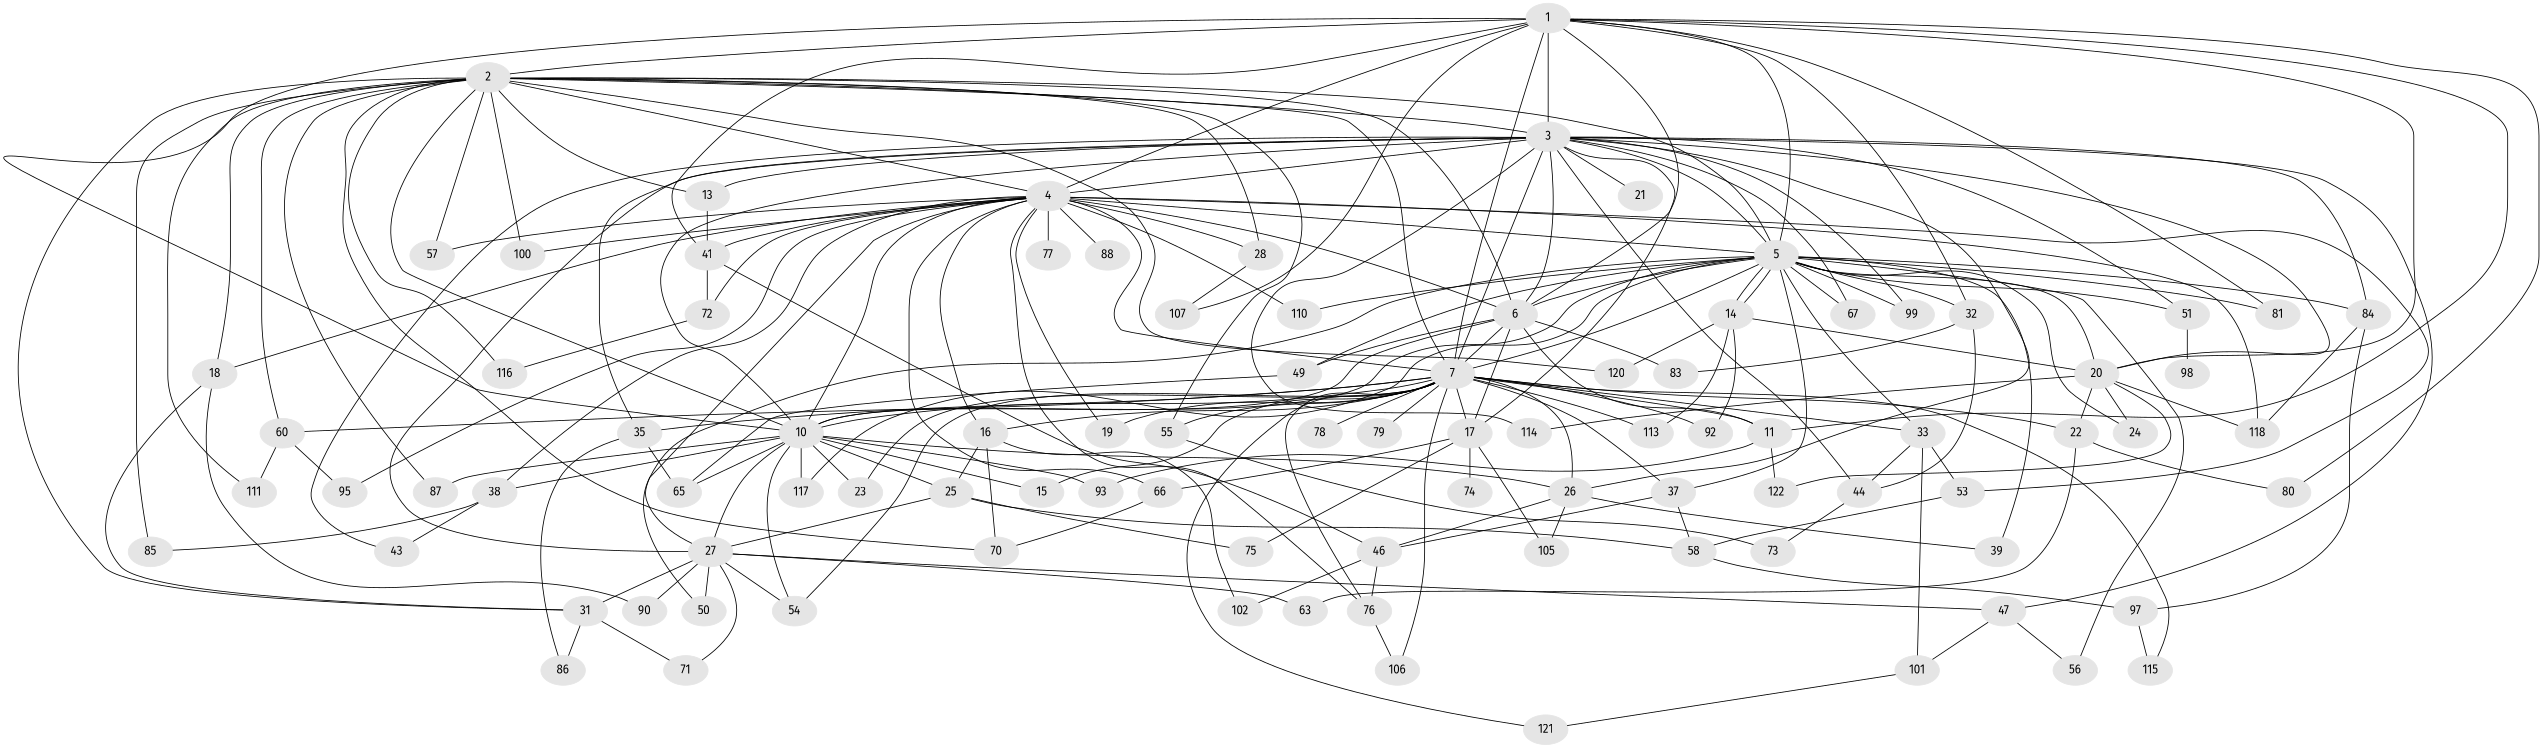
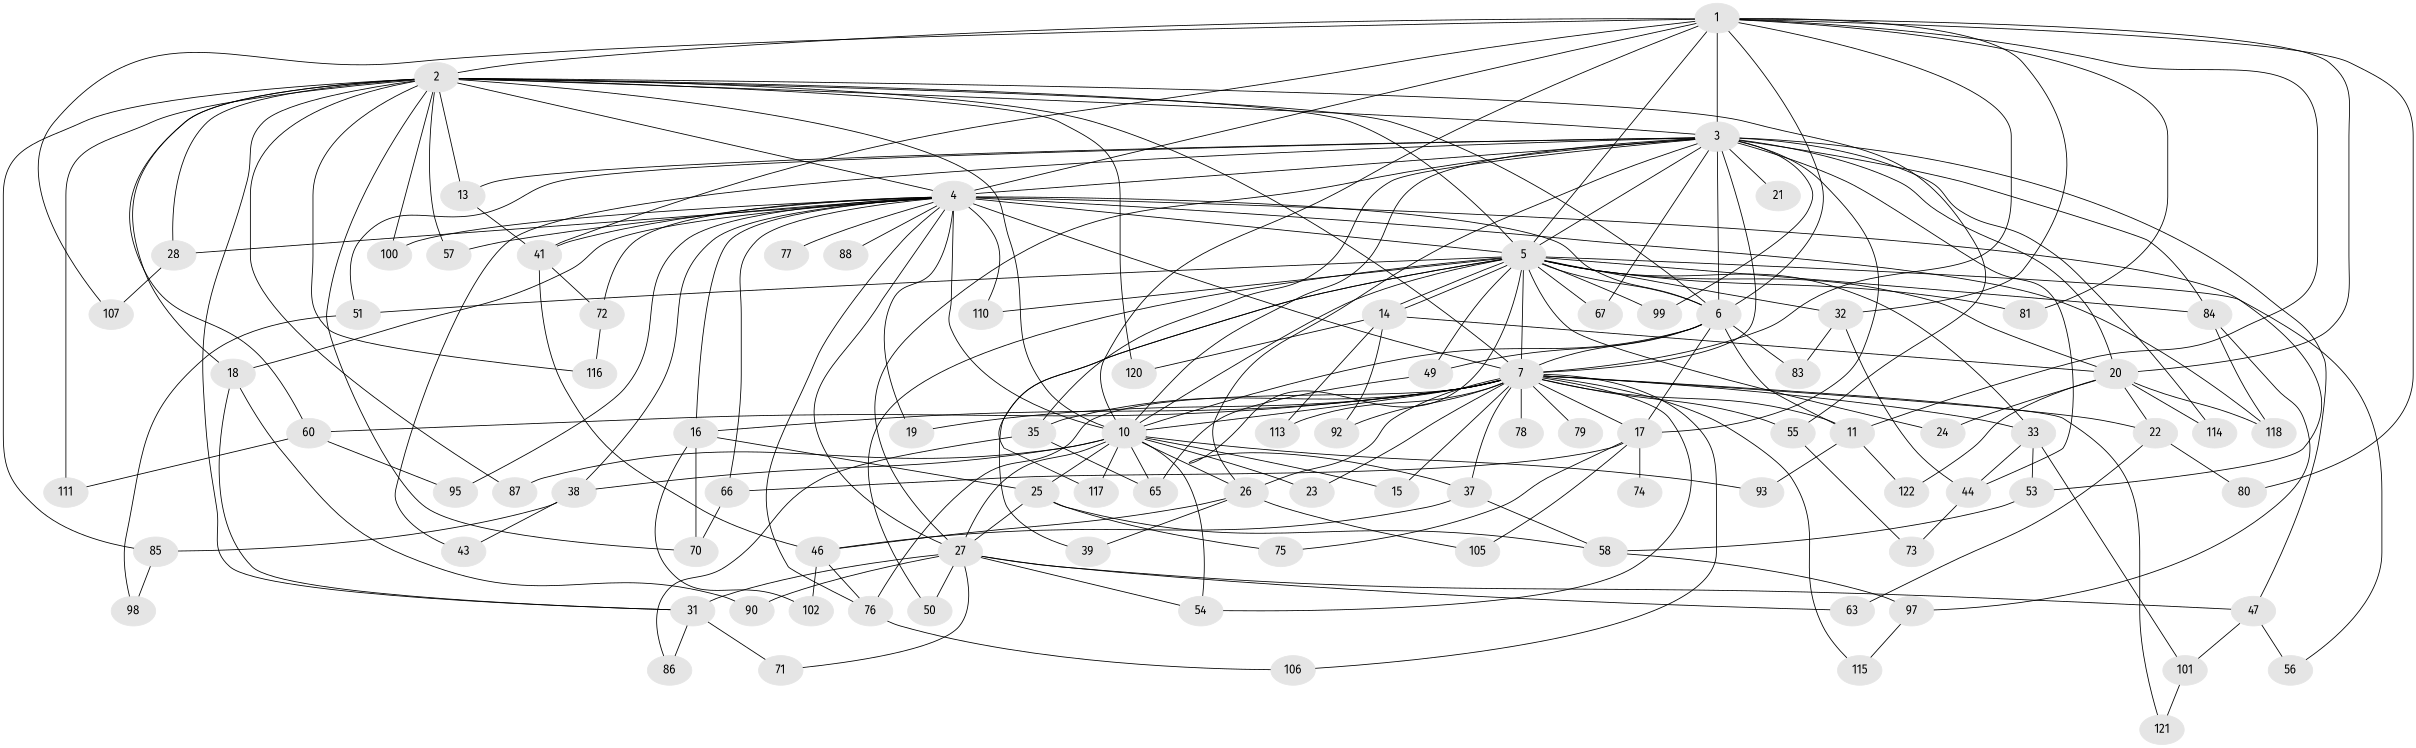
none -> (145, 581)
